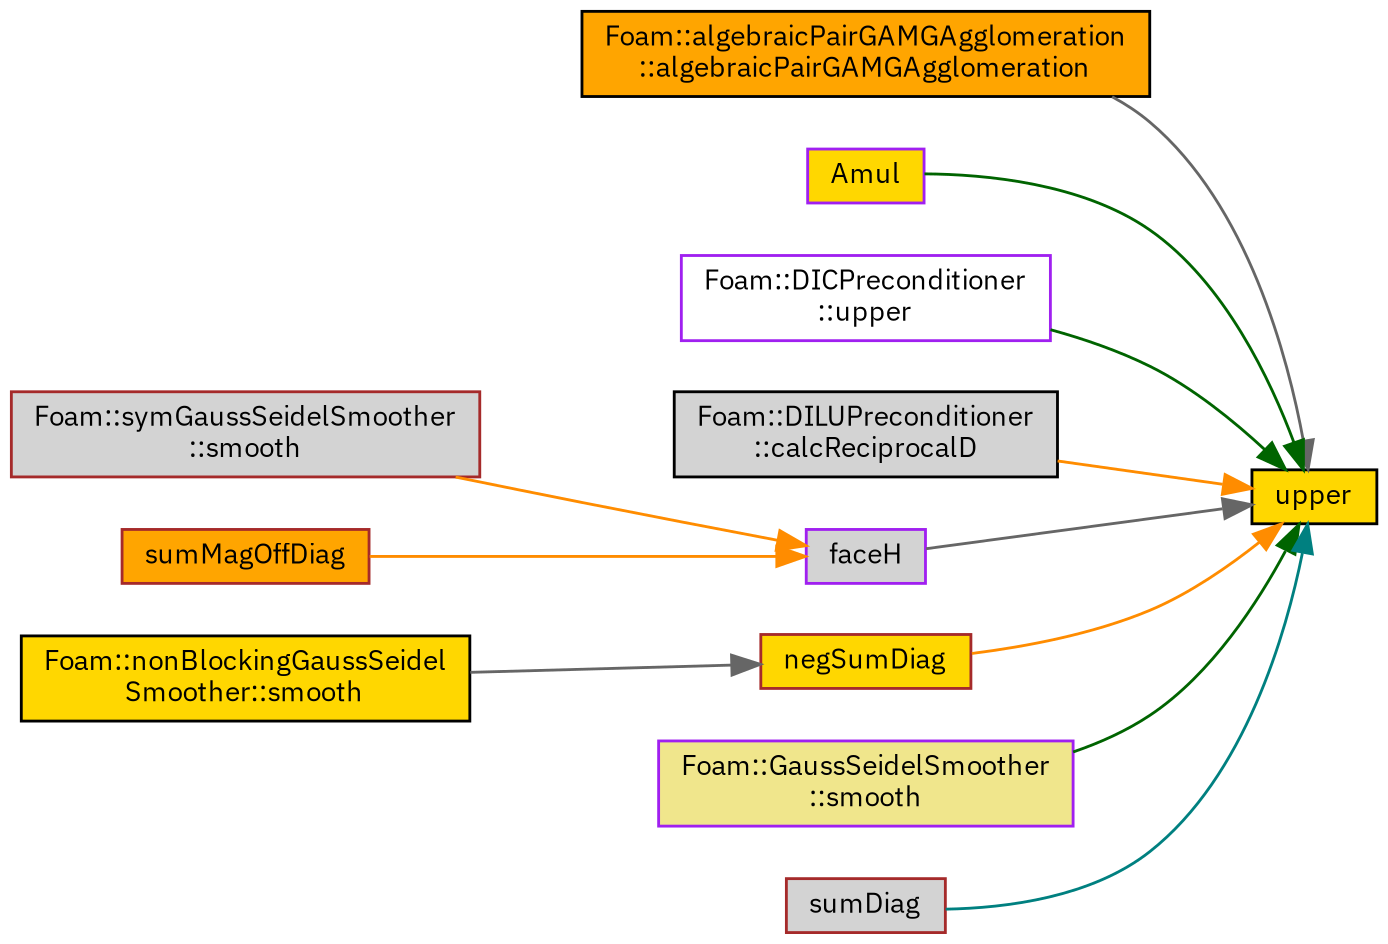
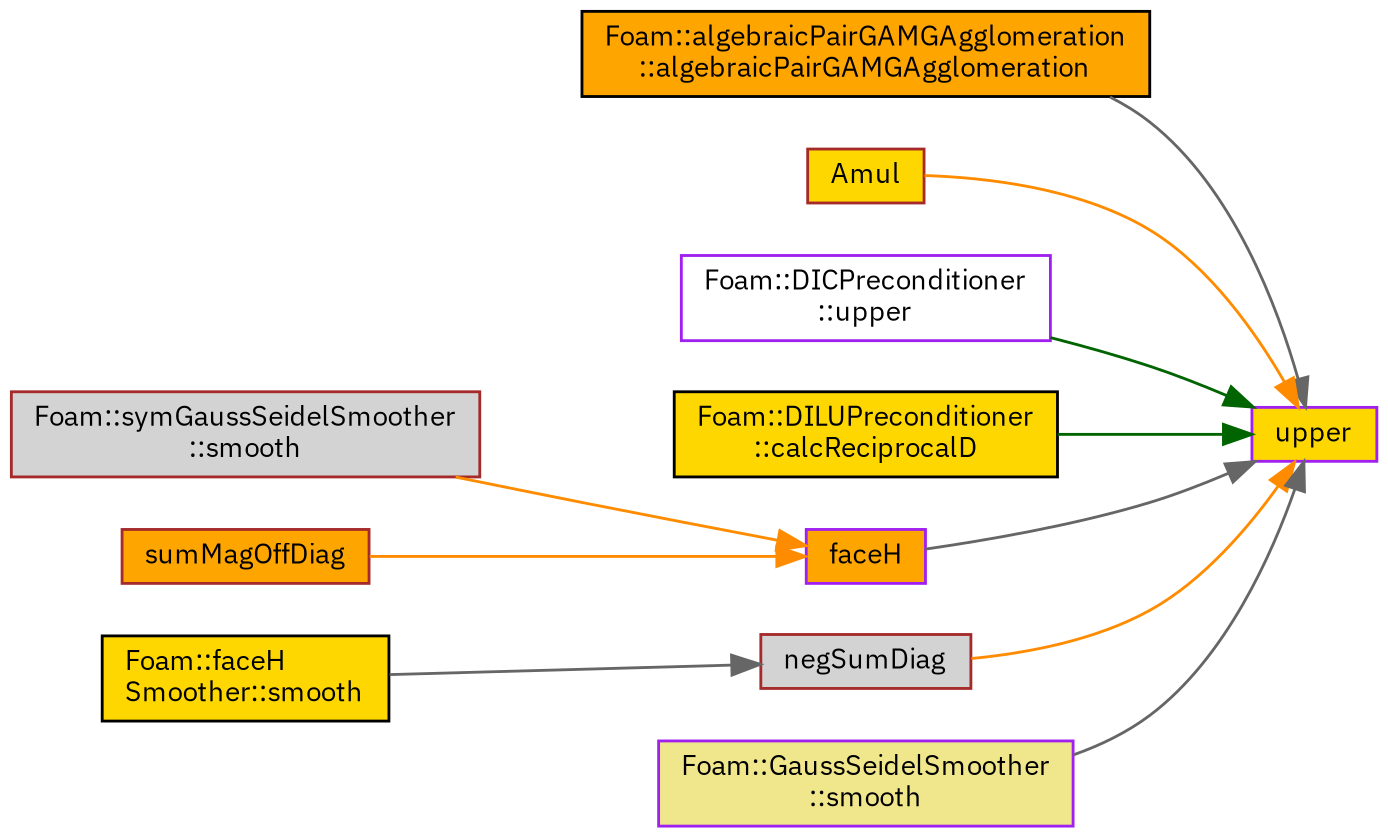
(866, 176) -> (866, 176)
(1160, 238) -> (1137, 223)
(866, 434) -> (866, 434)
(1140, 473) -> (1140, 434)
(1314, 497) -> (1314, 434)
(866, 556) -> (866, 556)
(866, 661) -> (866, 661)
(1199, 673) -> (1214, 648)
(246, 678) -> (246, 678)
(866, 906) -> none
